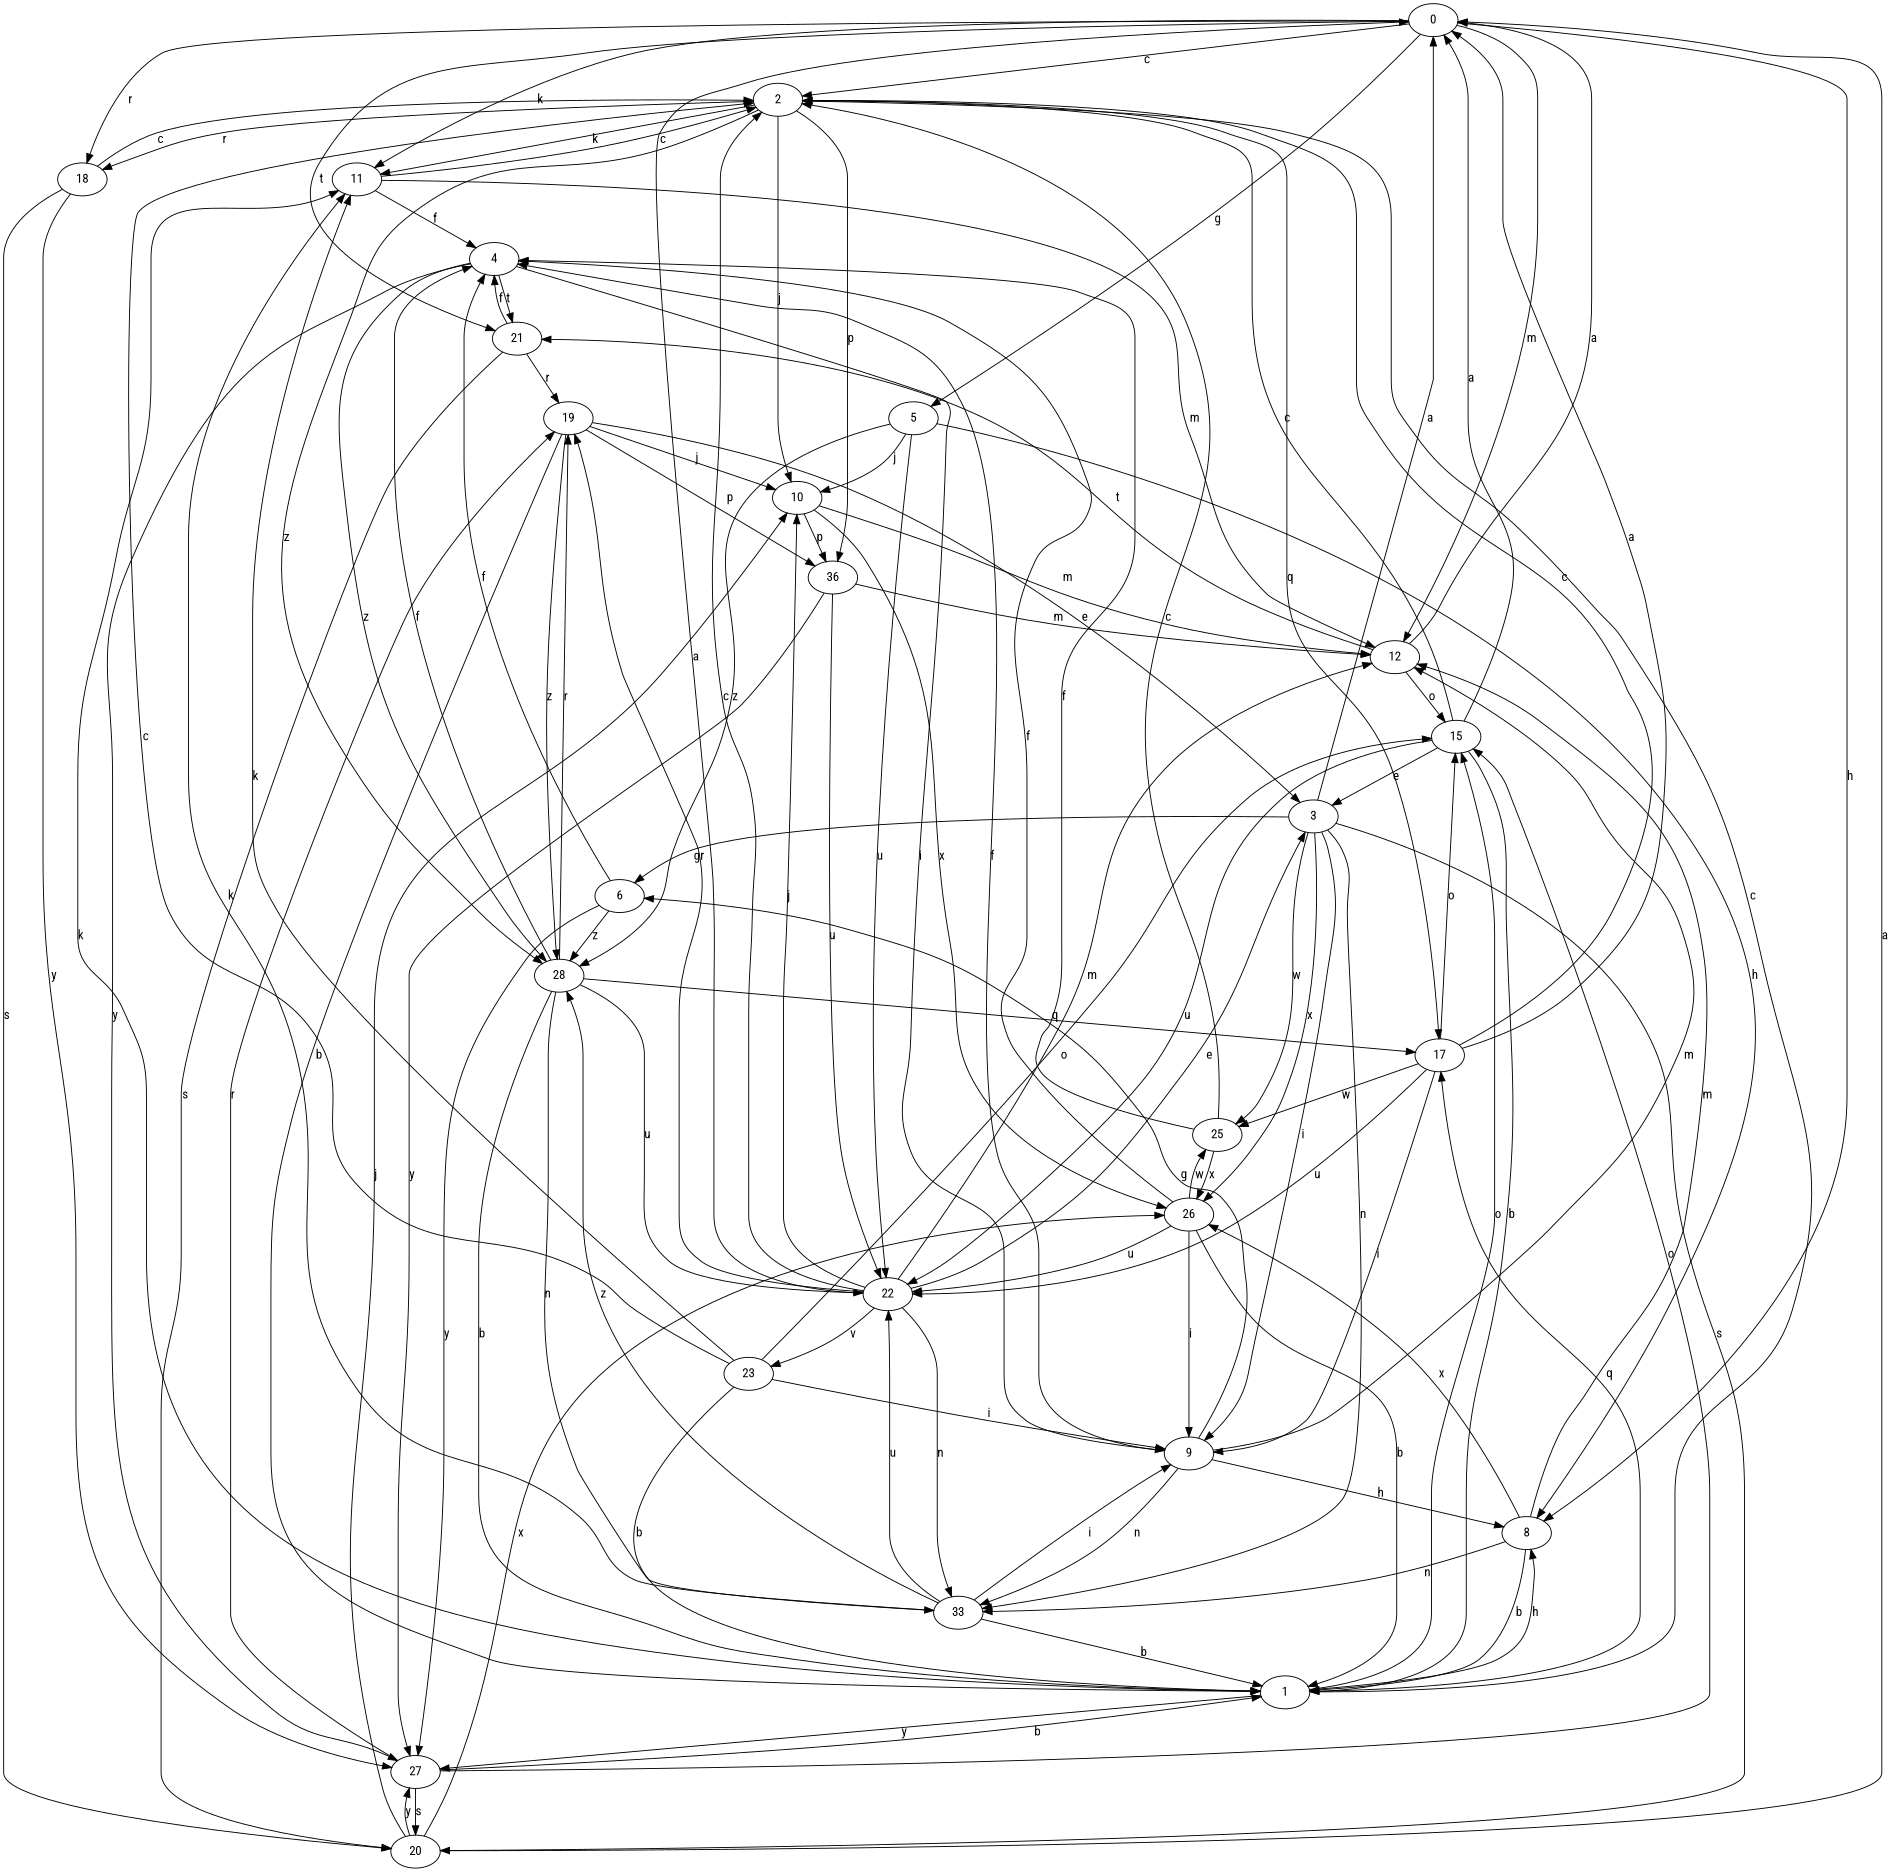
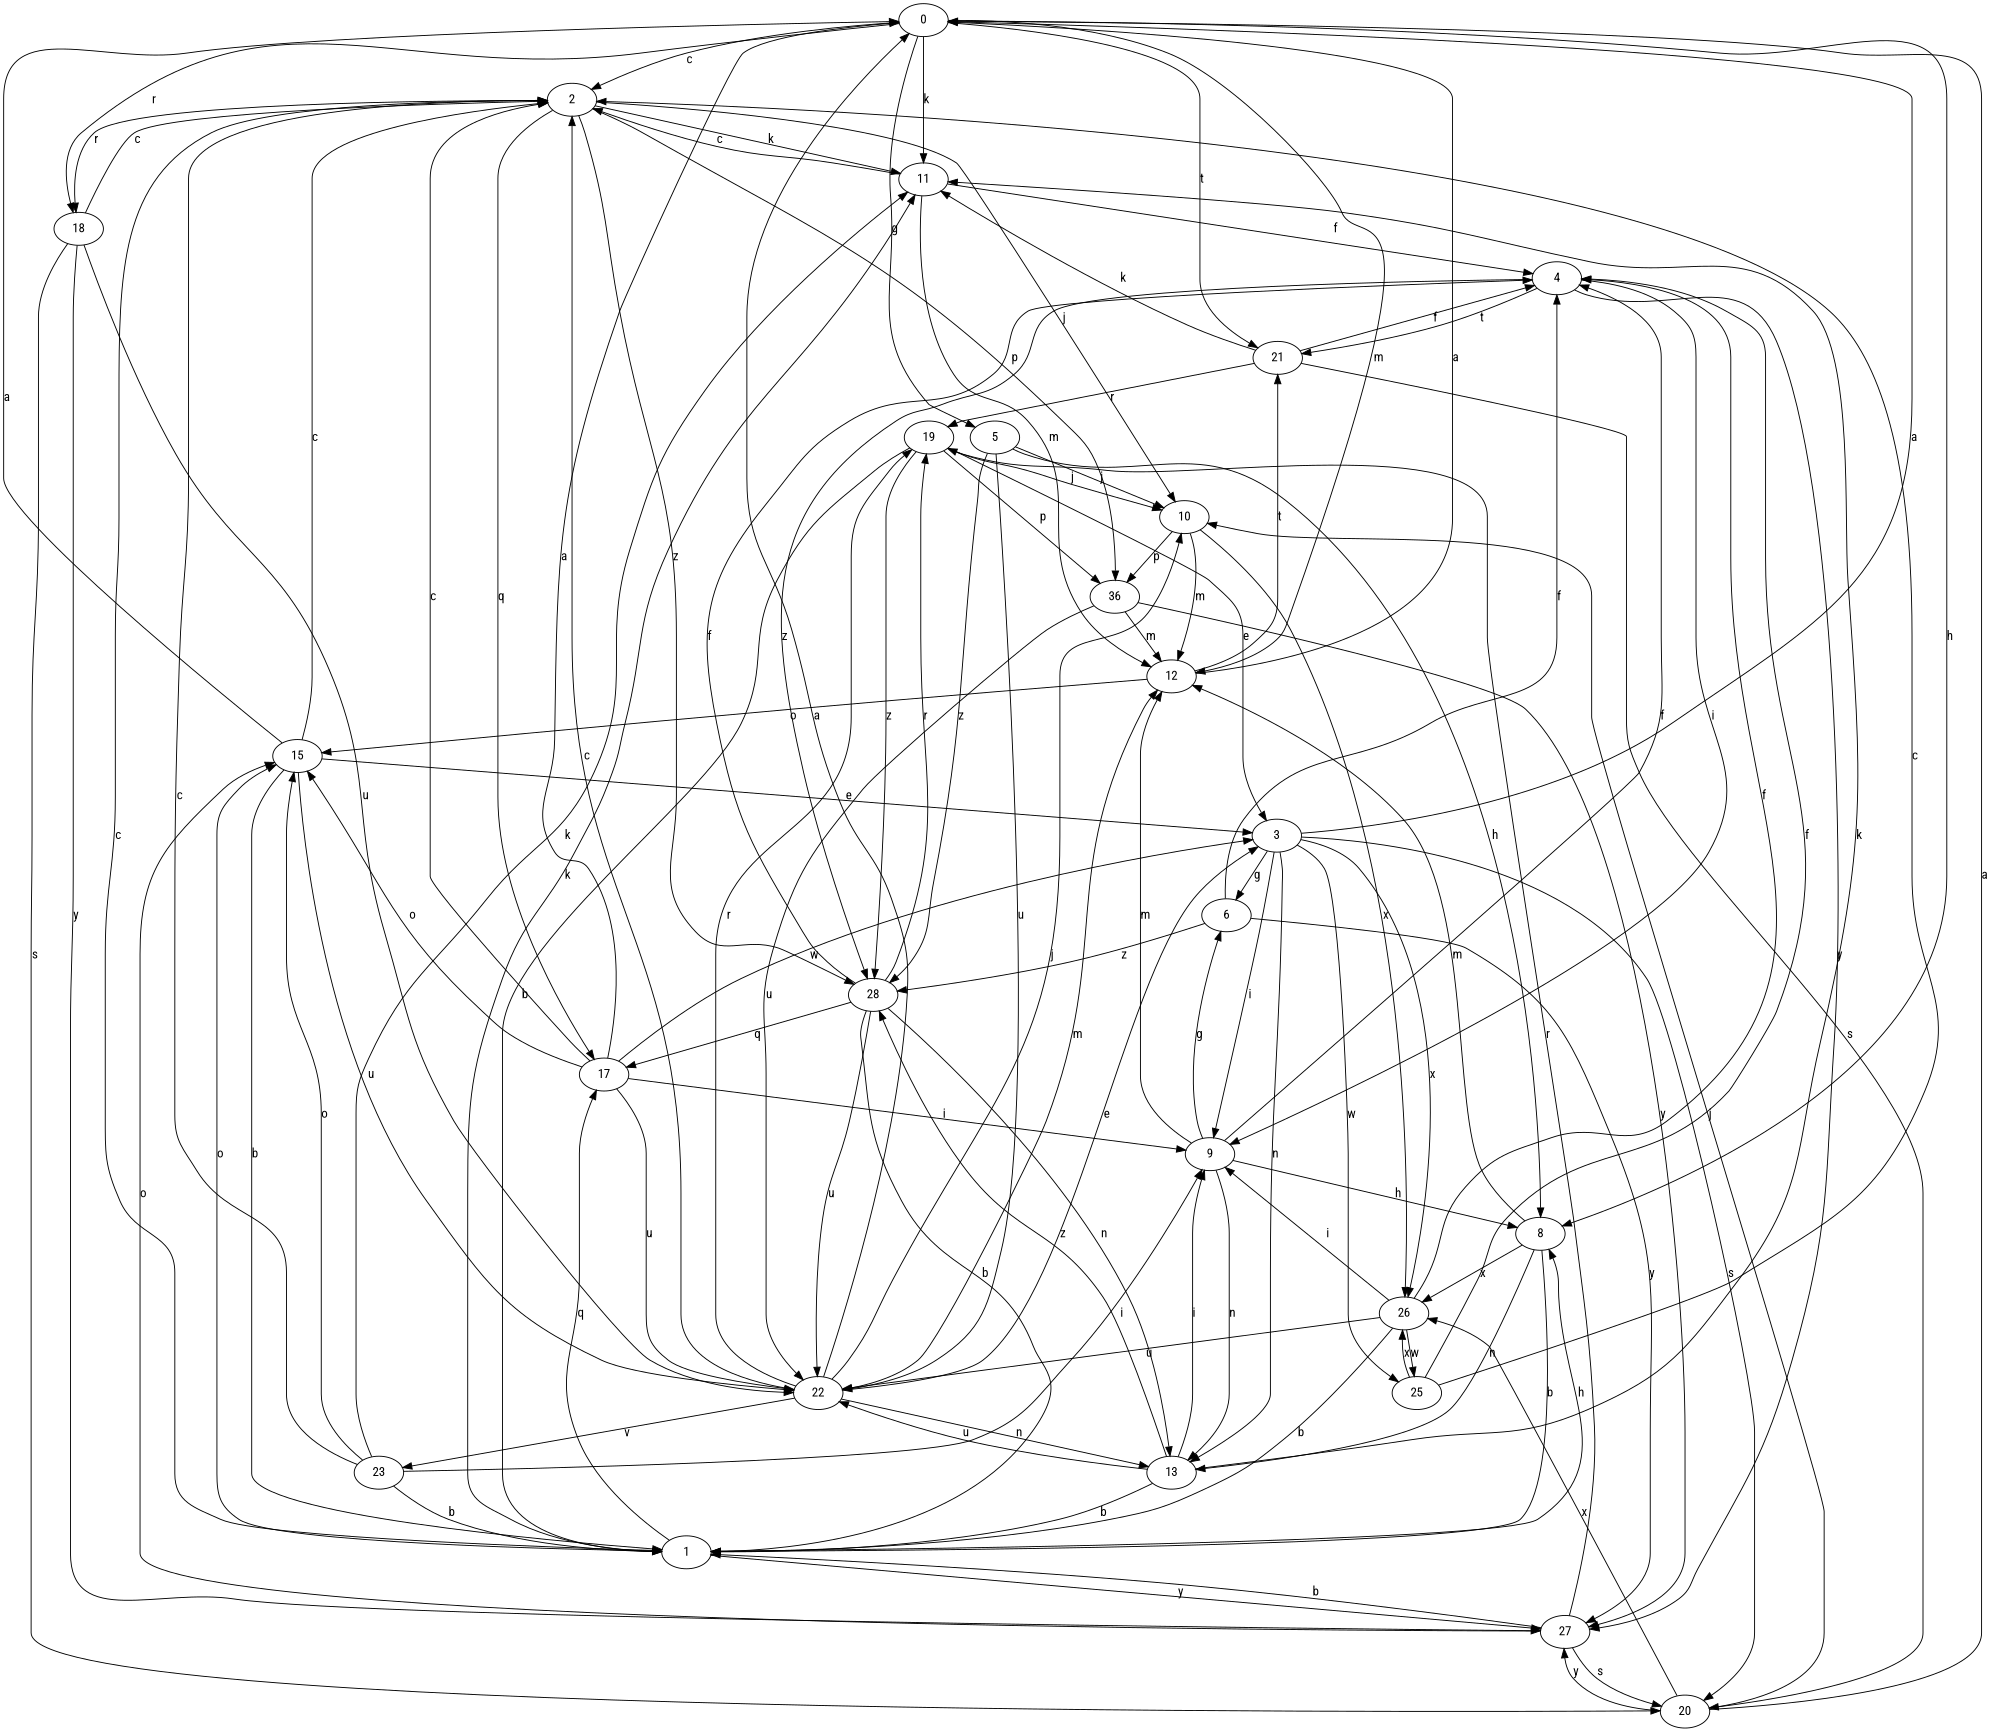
none -> (1098, 281)
none -> (366, 842)
(1333, 1094) -> (884, 922)
(958, 1613) -> (1172, 1473)
